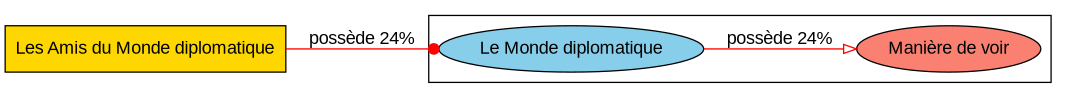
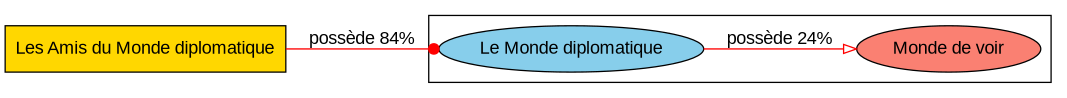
(362, 39) -> (362, 39)
(949, 49) -> (949, 49)
